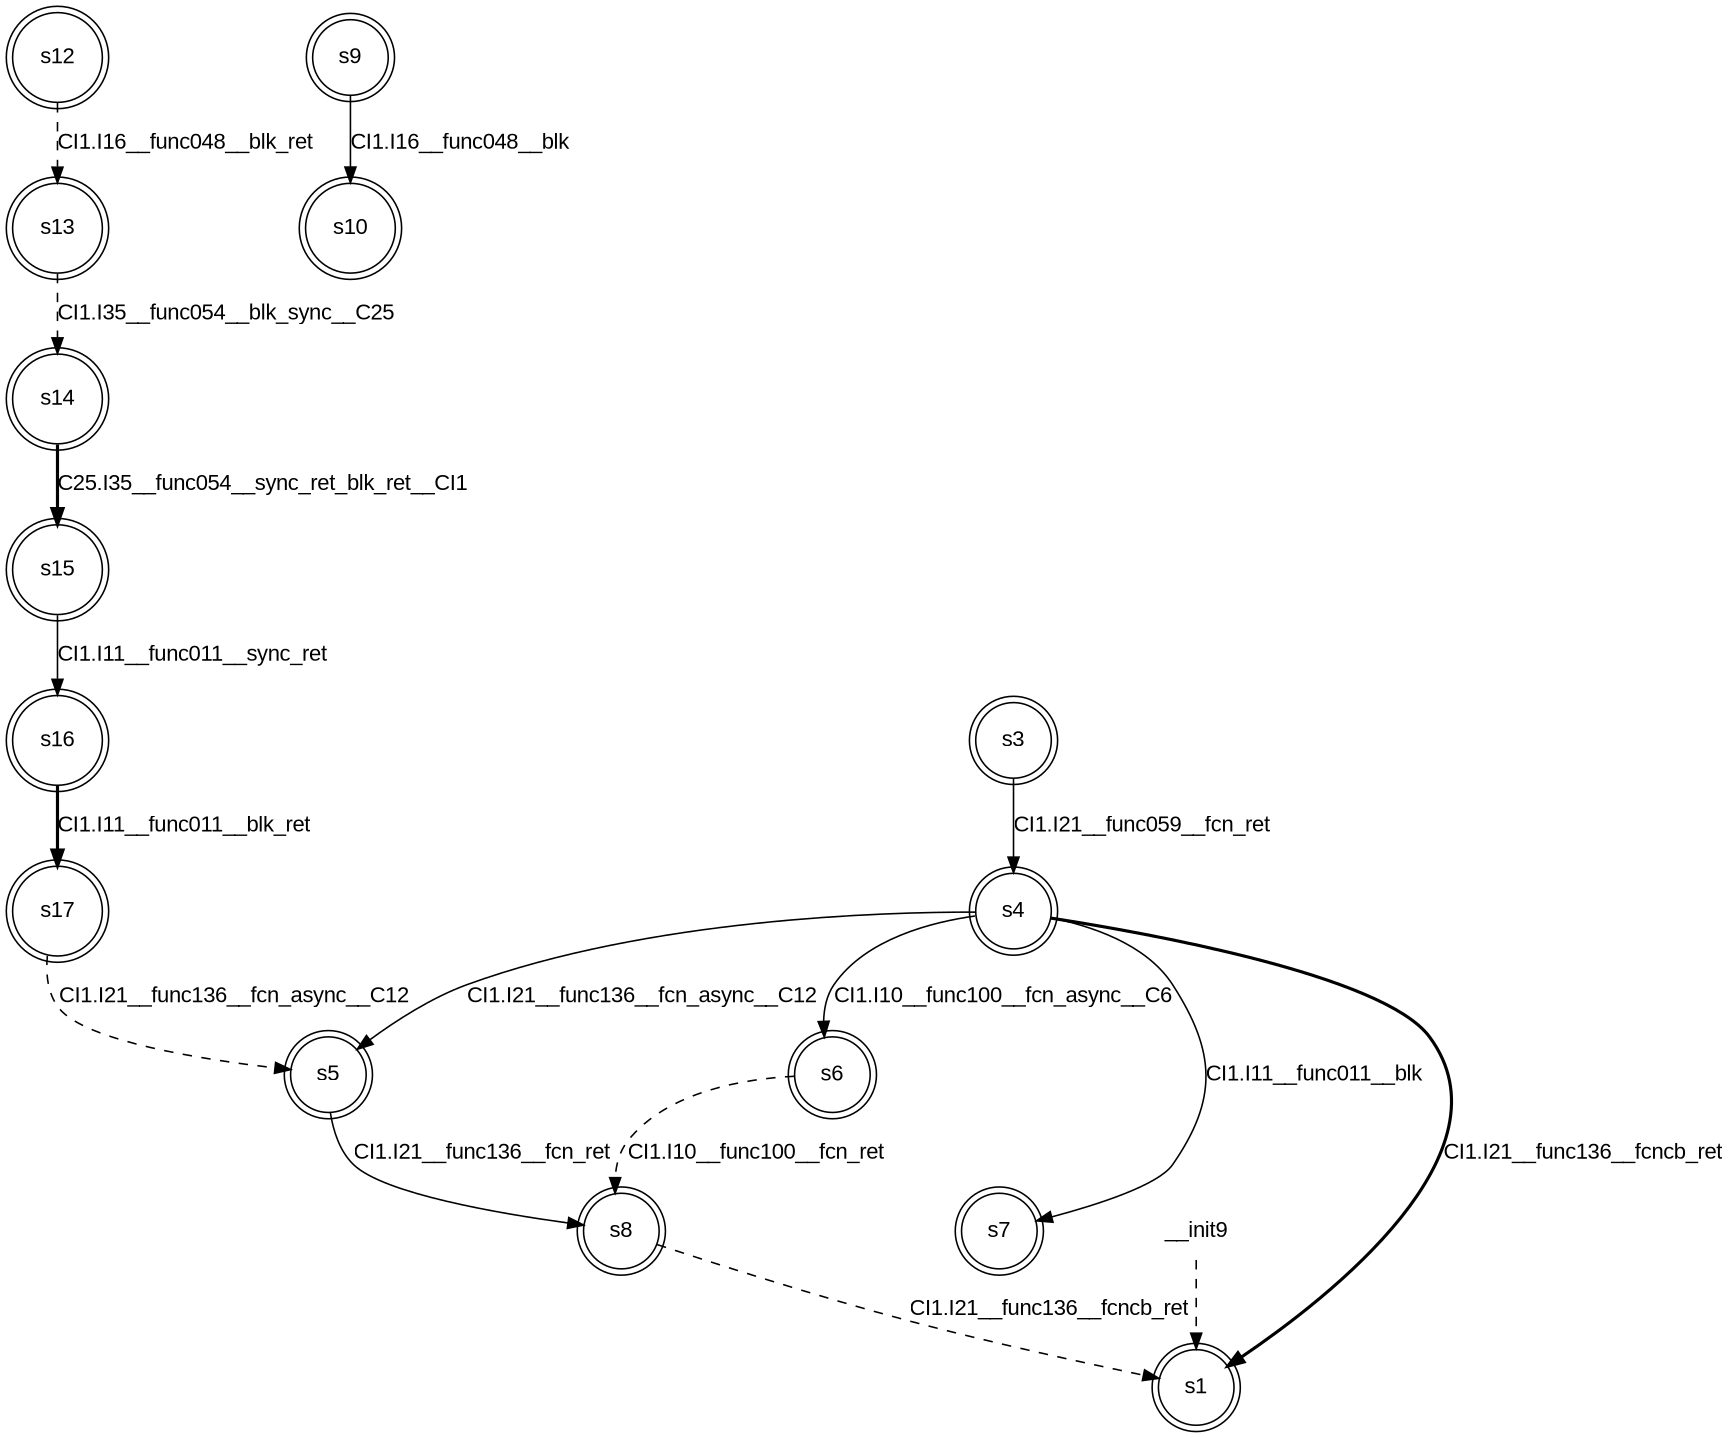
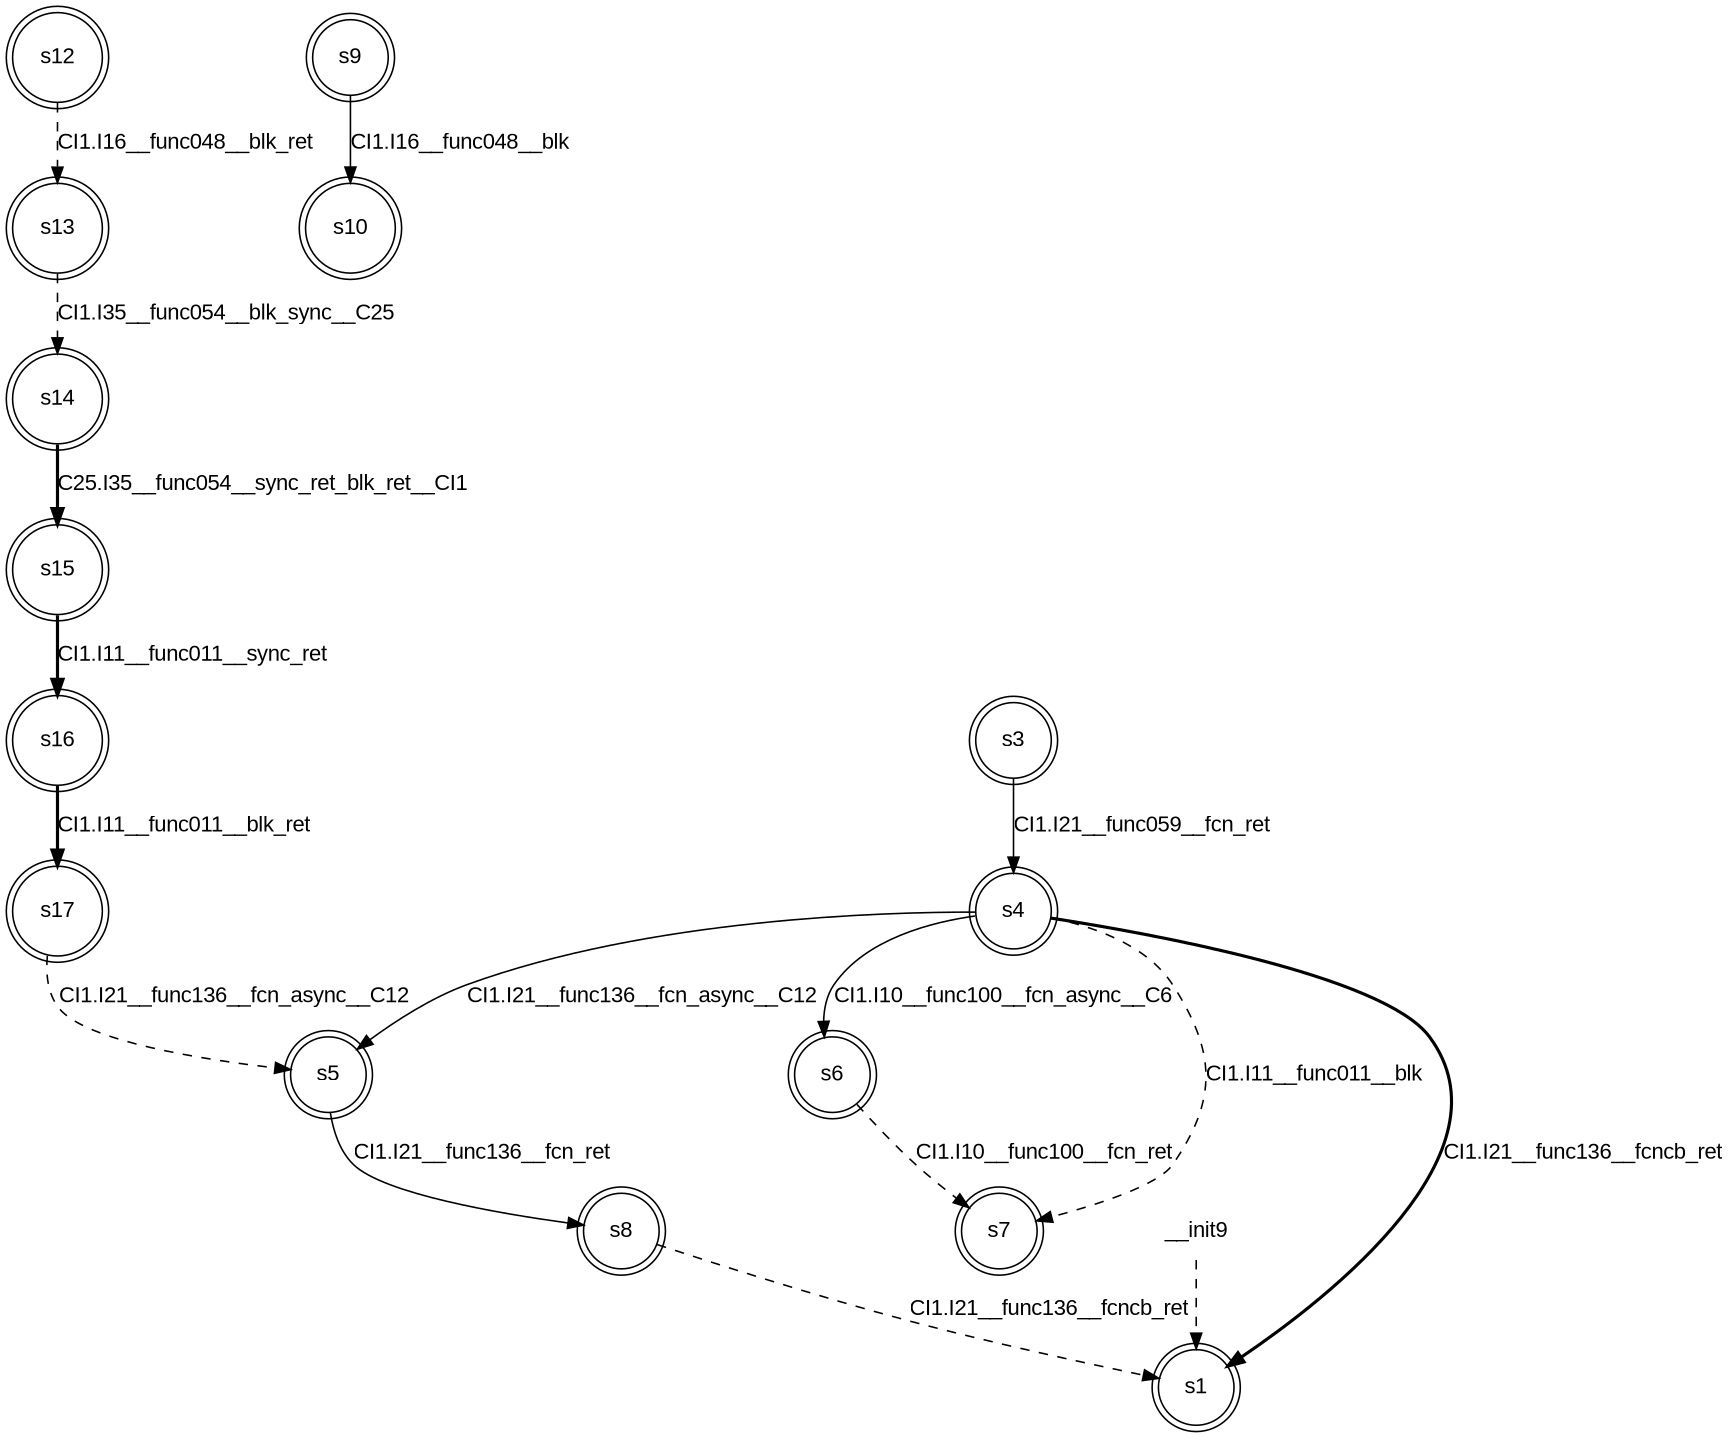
(57, 647) -> (57, 647)
(1205, 1070) -> (1205, 1070)
(686, 1099) -> (904, 1154)
